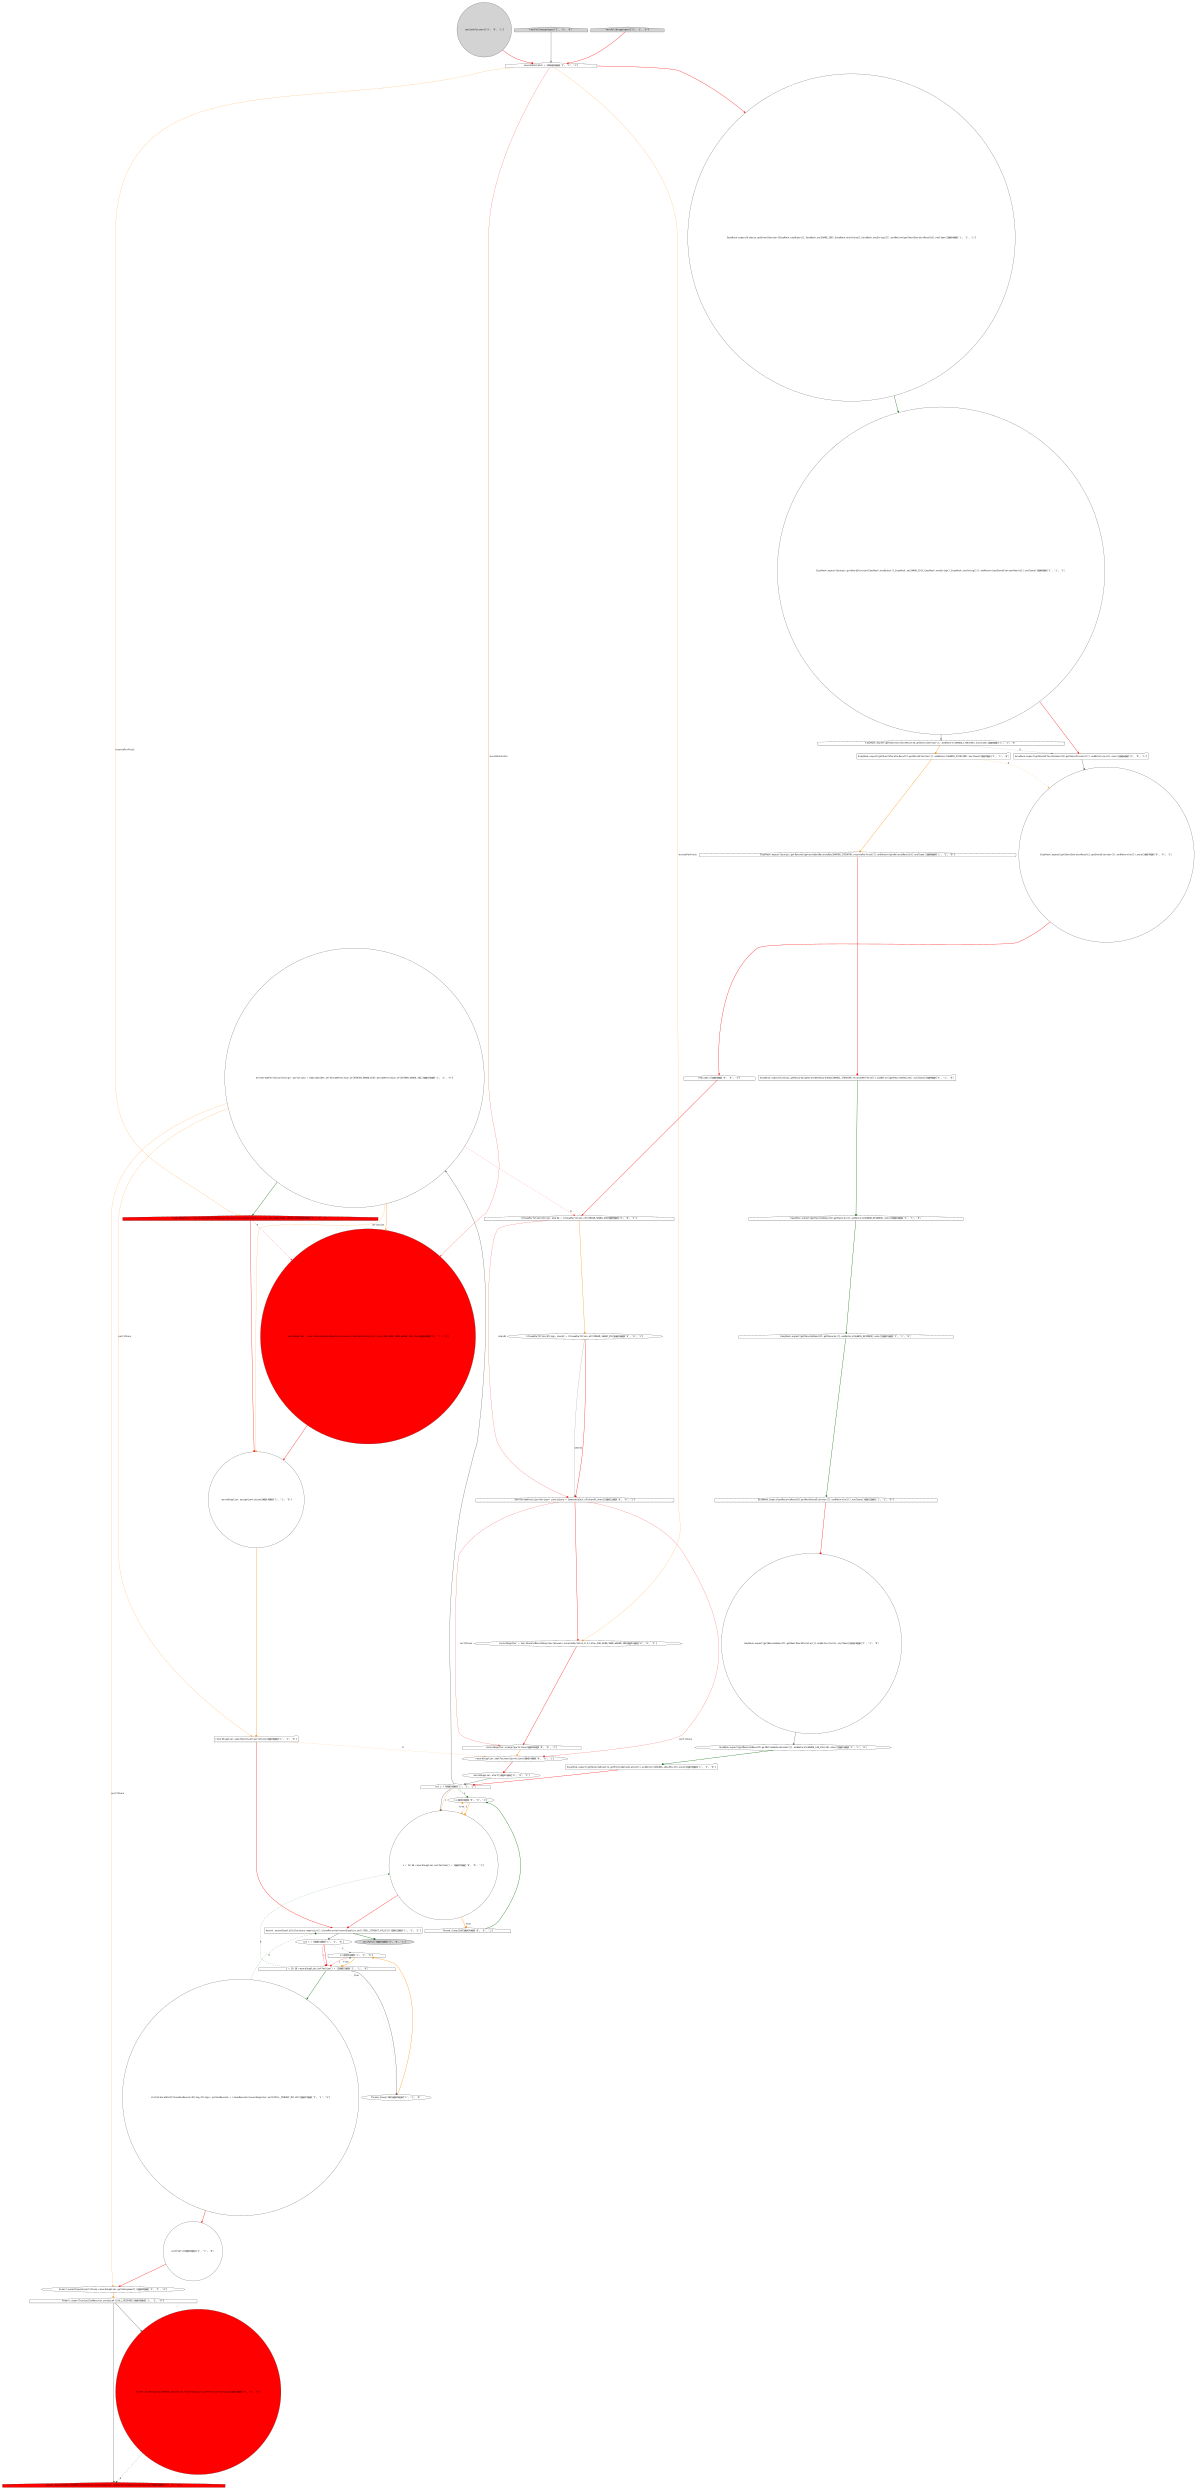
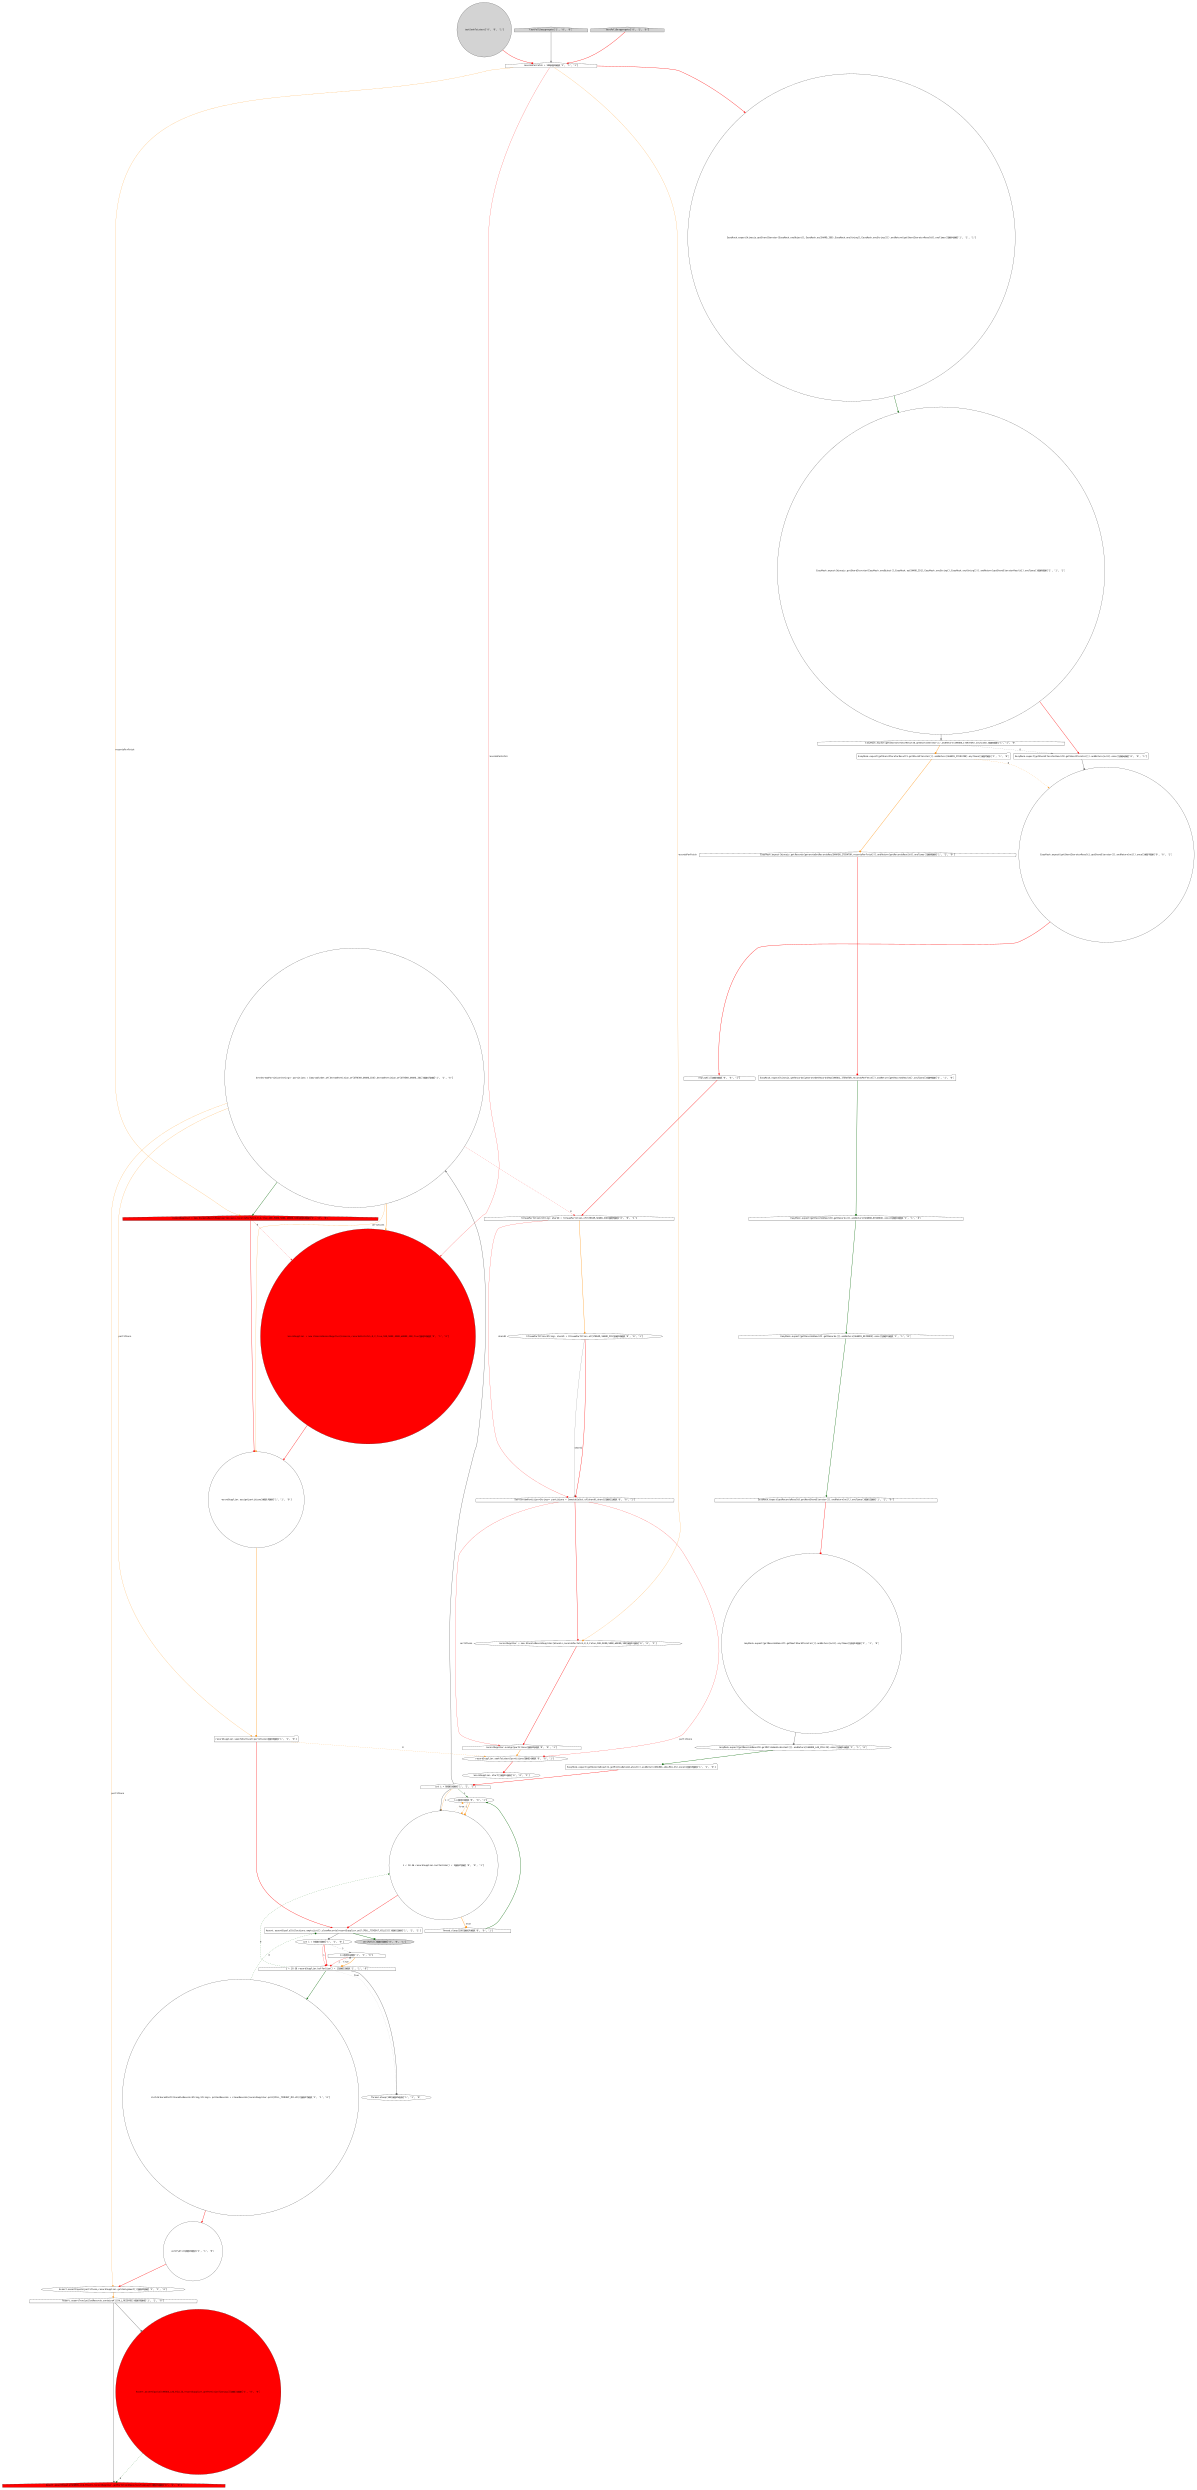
(478, 1781) -> none
(462, 1793) -> (462, 1793)
(412, 2017) -> none
